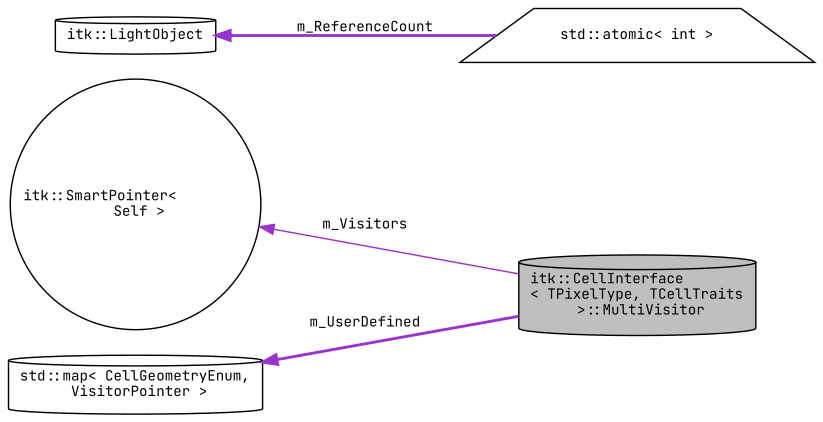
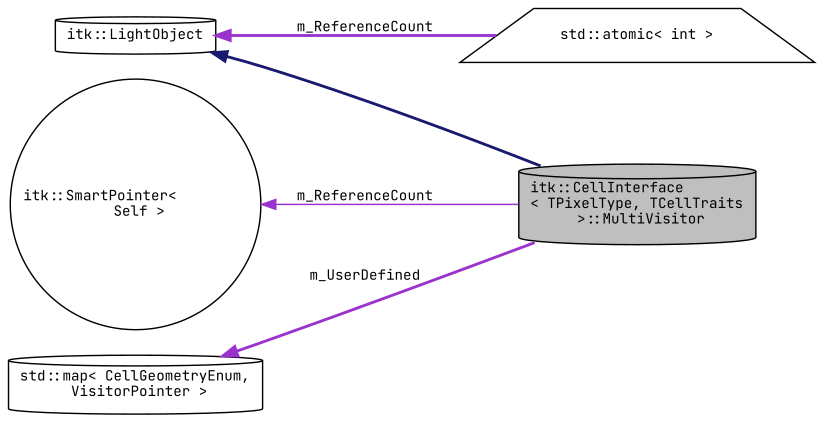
none -> (385, 108)
(361, 225) -> (361, 197)
